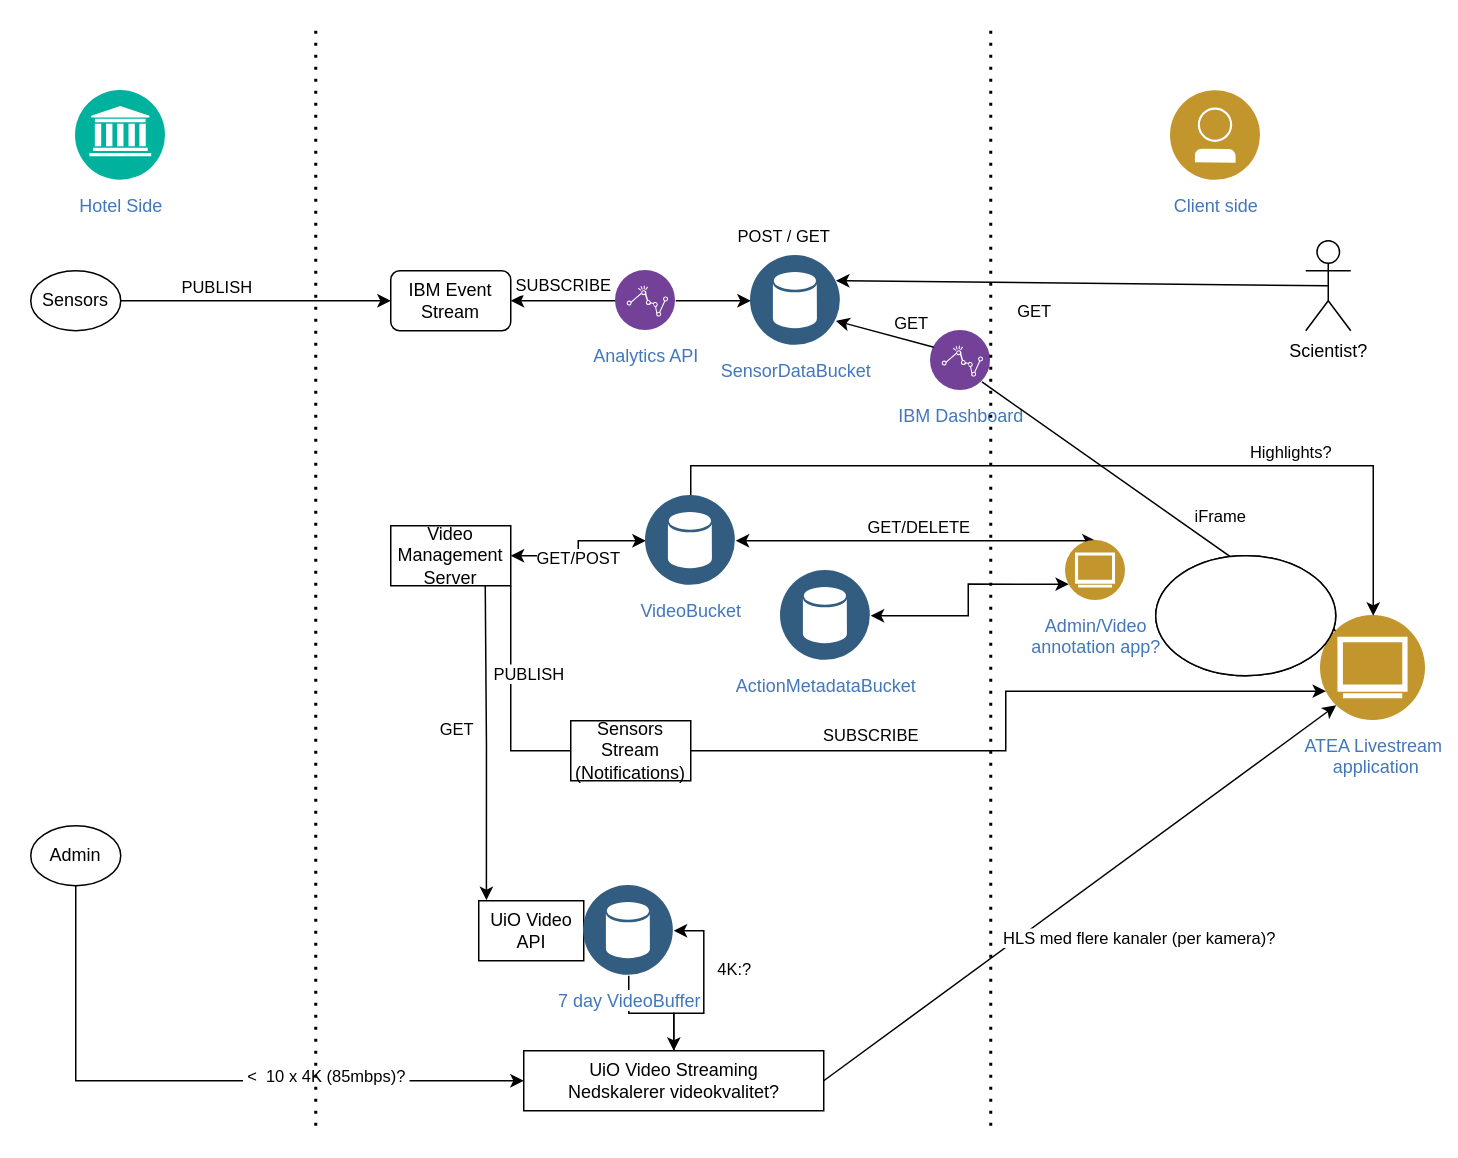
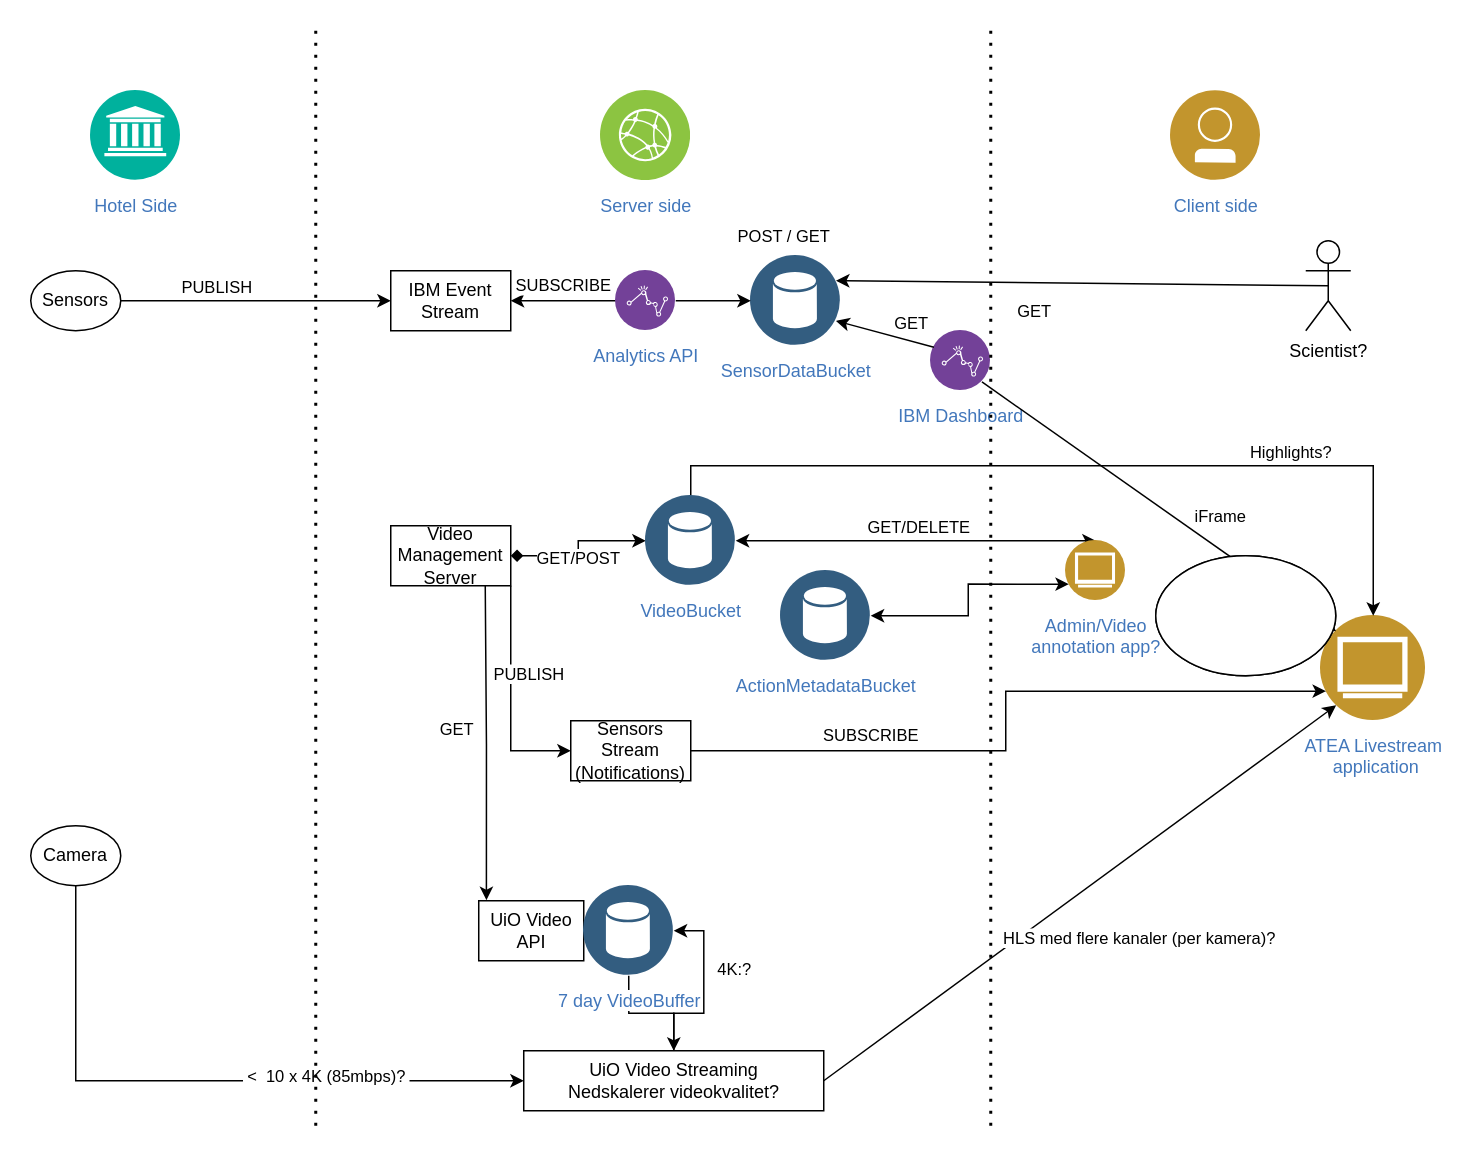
(121, 136) -> (136, 136)
none -> (646, 136)
(451, 301) -> (451, 301)
(522, 556) -> (523, 556)
(563, 751) -> (559, 751)
(76, 856) -> (76, 856)
